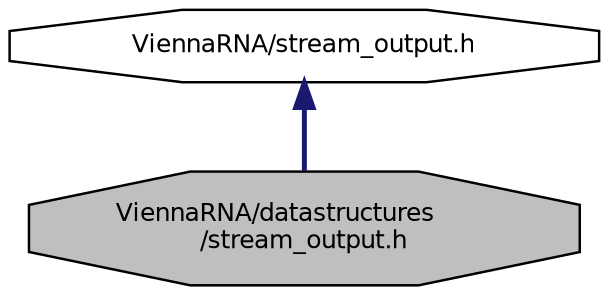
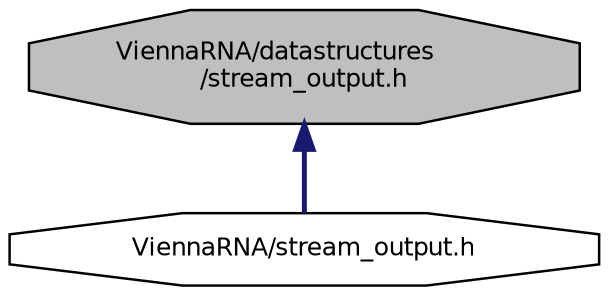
(304, 139) -> (304, 181)
